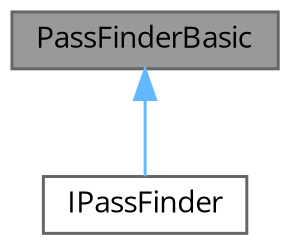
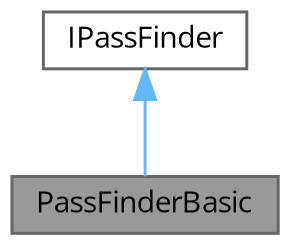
(145, 138) -> (145, 138)
